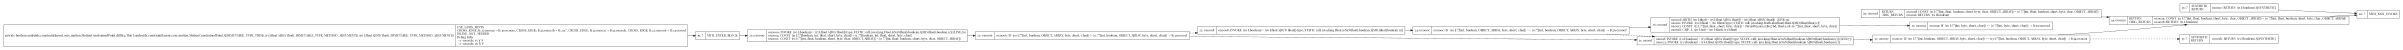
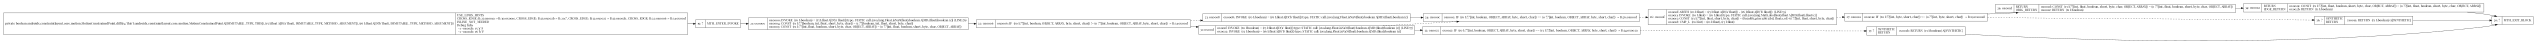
none -> (2002, 13)
(2383, 14) -> (2518, 20)
none -> (2150, 19)
(2140, 22) -> (2275, 9)
(1873, 25) -> (1840, 17)
(1639, 27) -> (1643, 17)
(2121, 31) -> none
(1630, 35) -> (1420, 24)
(722, 36) -> (723, 24)
none -> (2231, 41)
